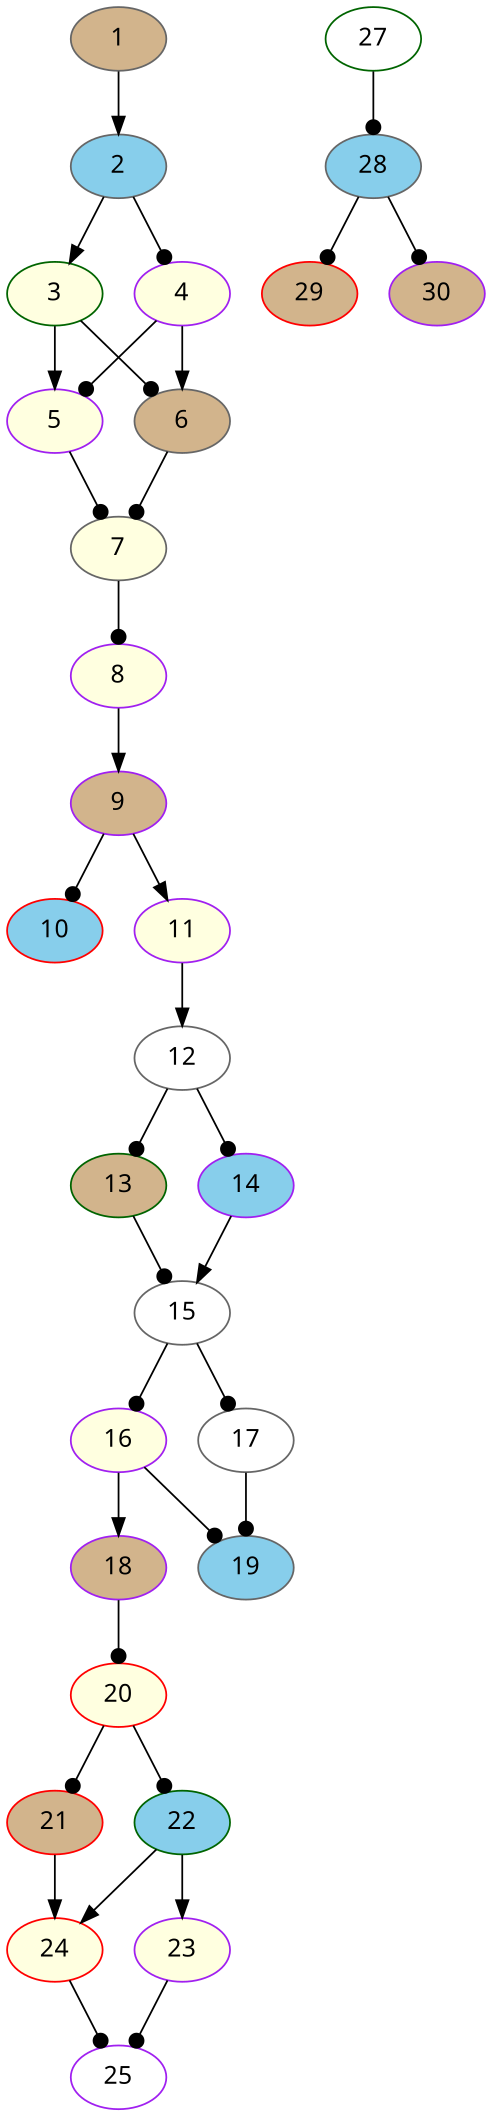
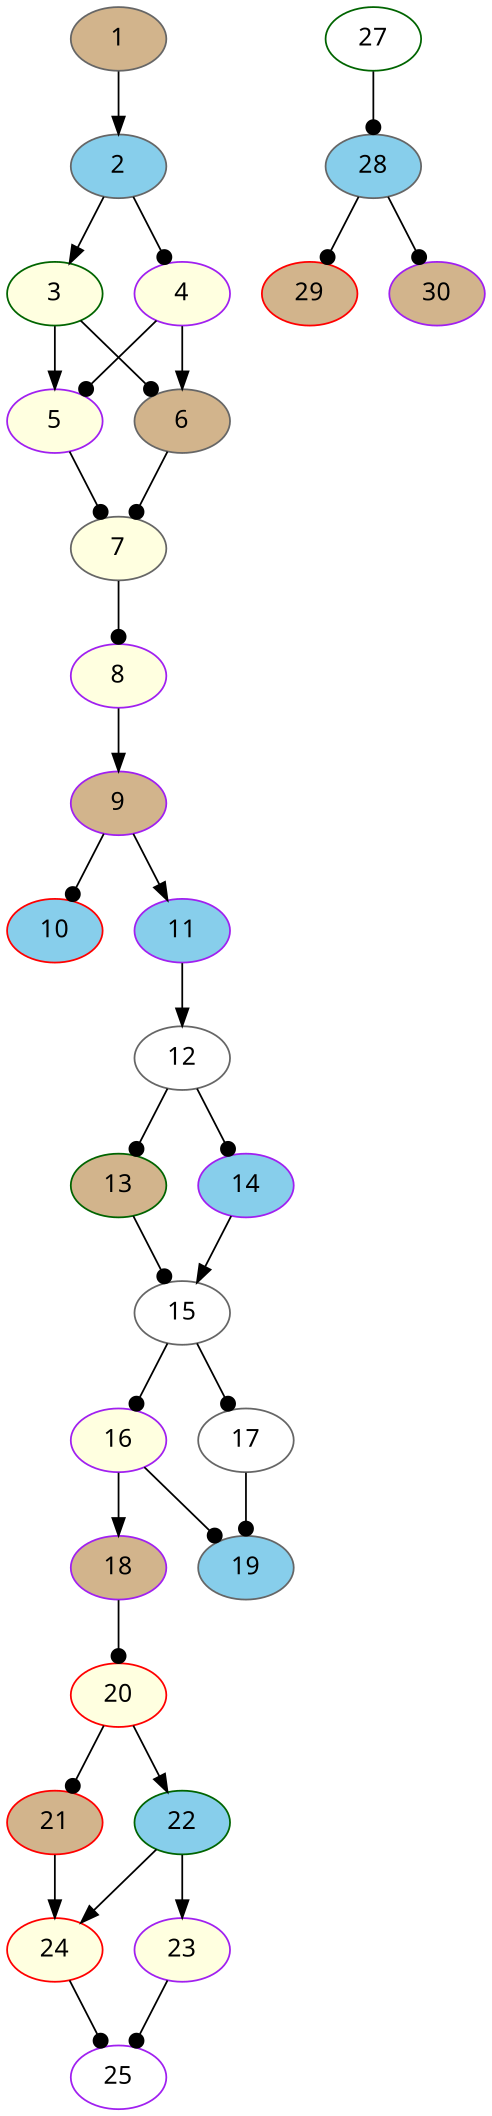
(182, 931) -> (182, 931)
(147, 1752) -> (146, 1751)
